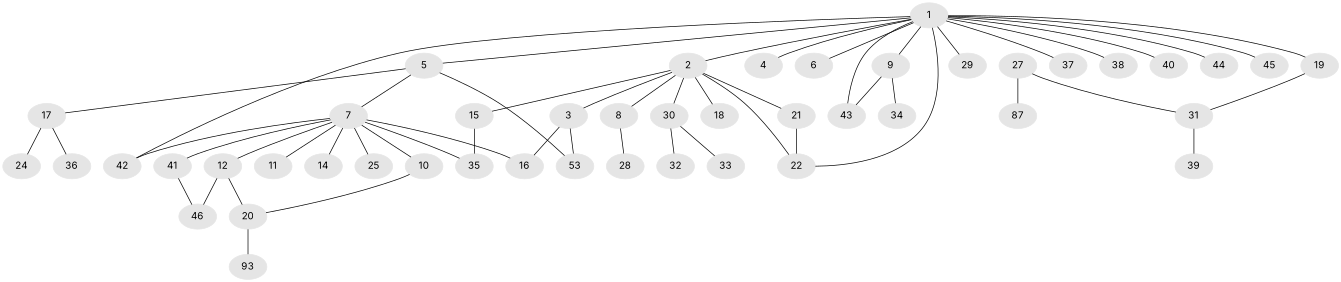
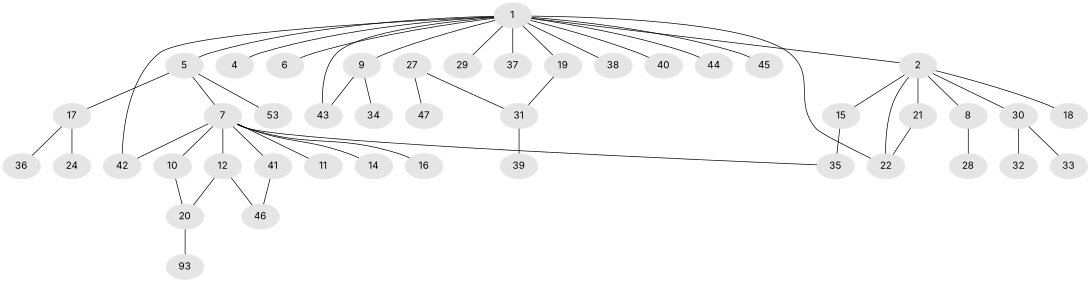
(569, 116) -> none
(1018, 116) -> (424, 116)
(374, 166) -> none
